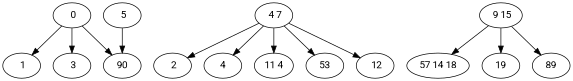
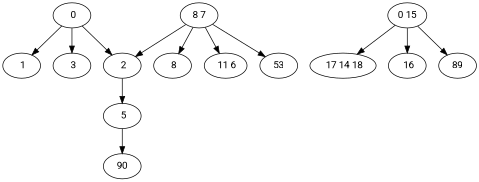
(274, 15) -> (199, 15)
(501, 15) -> (407, 15)
(95, 38) -> (95, 38)
(223, 66) -> (173, 66)
(274, 66) -> (226, 66)
(375, 66) -> none
(438, 66) -> (343, 66)
(501, 66) -> (407, 66)
none -> (122, 87)
